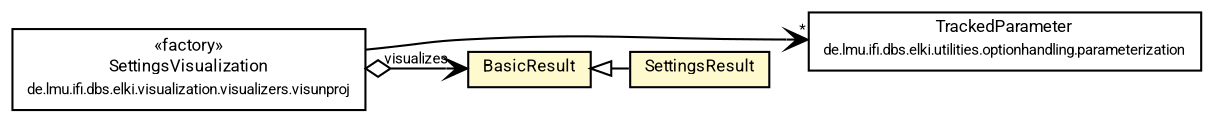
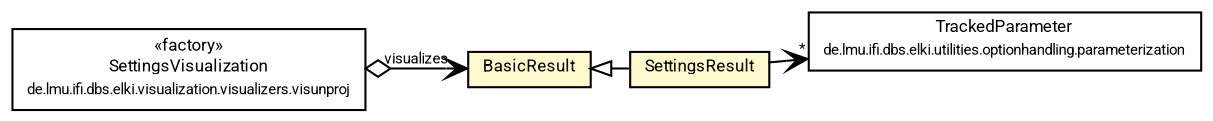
(576, 36) -> (778, 62)
